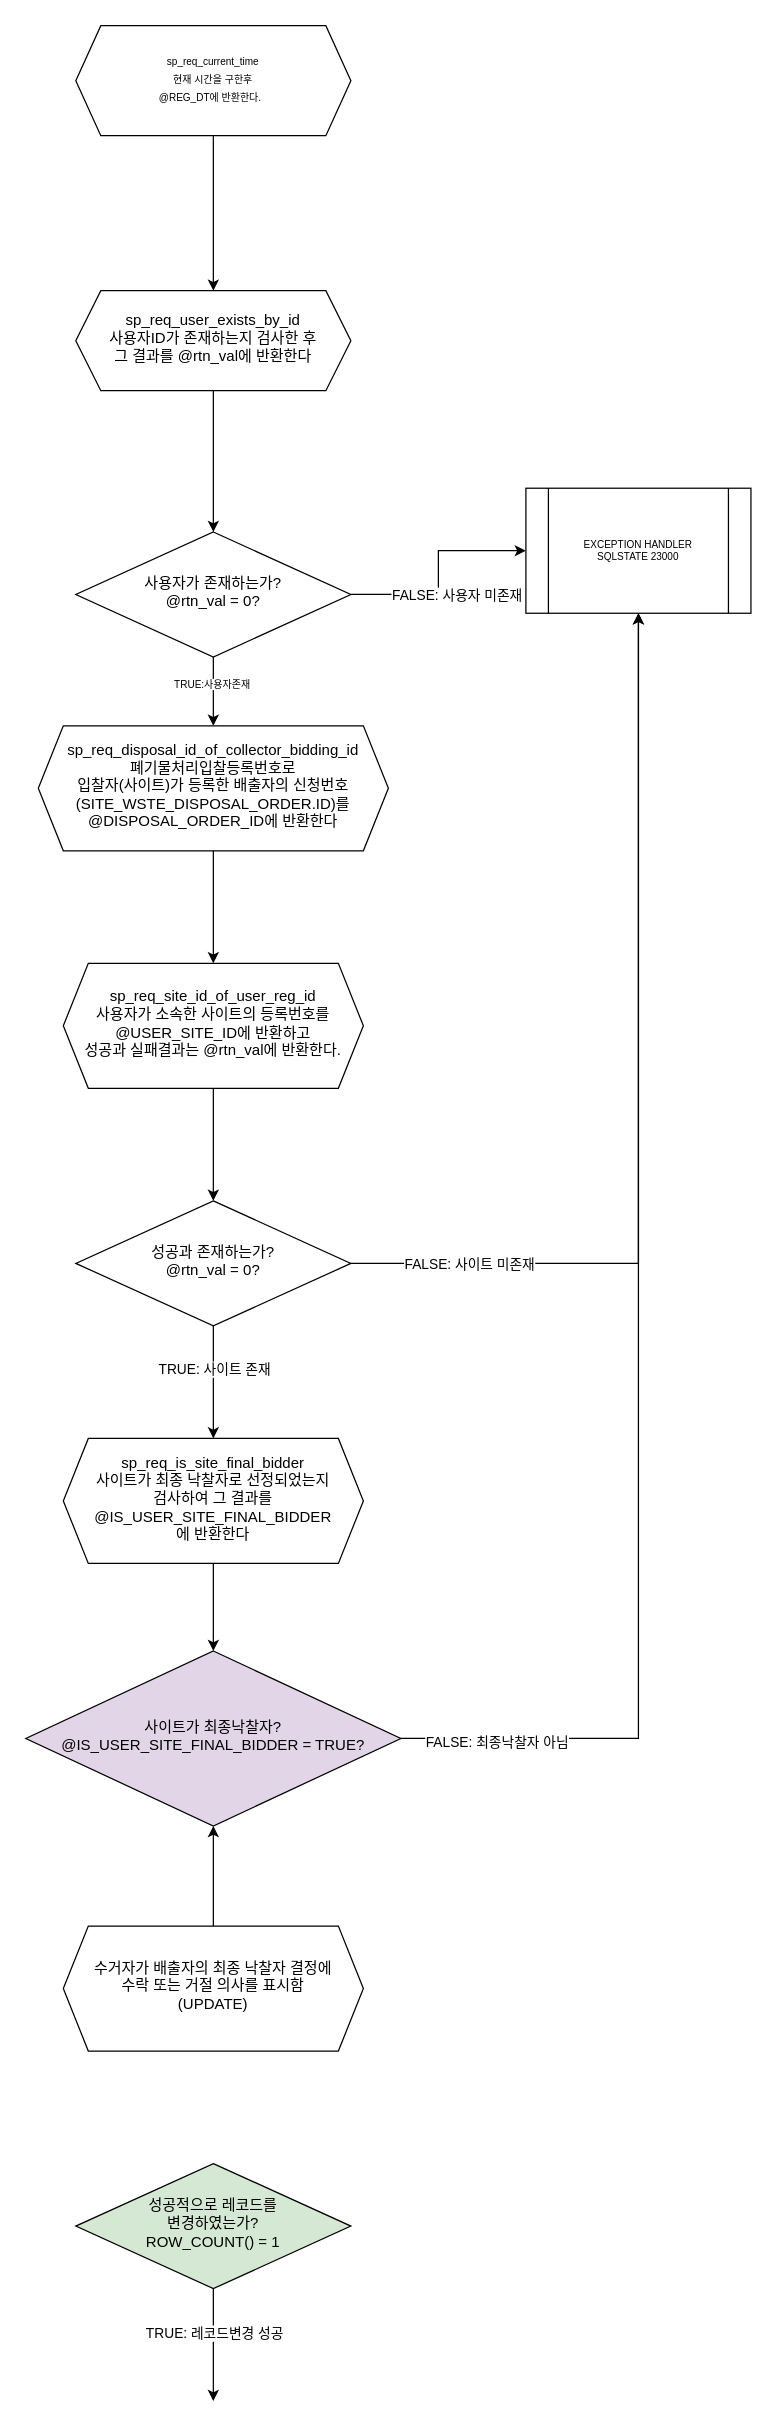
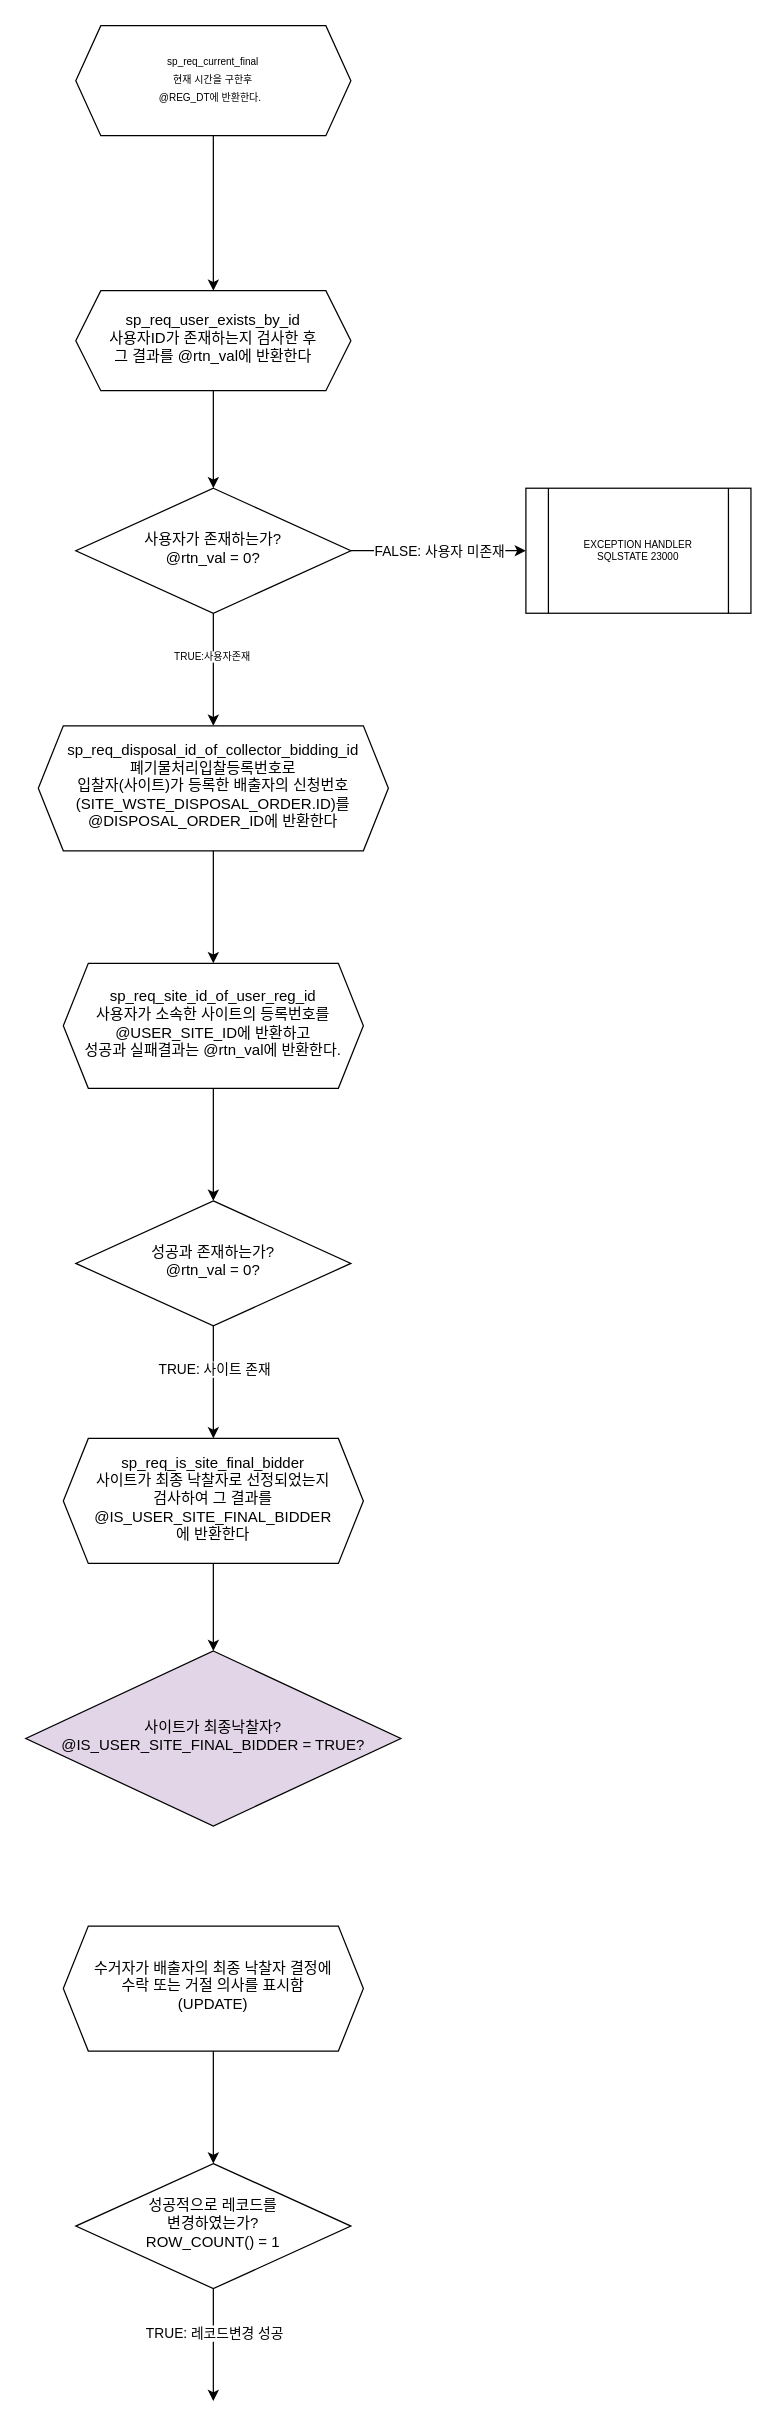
(213, 78) -> (213, 78)
(213, 594) -> (213, 551)
(492, 1263) -> none
(638, 1621) -> none
(213, 1880) -> (213, 2103)
(213, 2226) -> (213, 2226)
